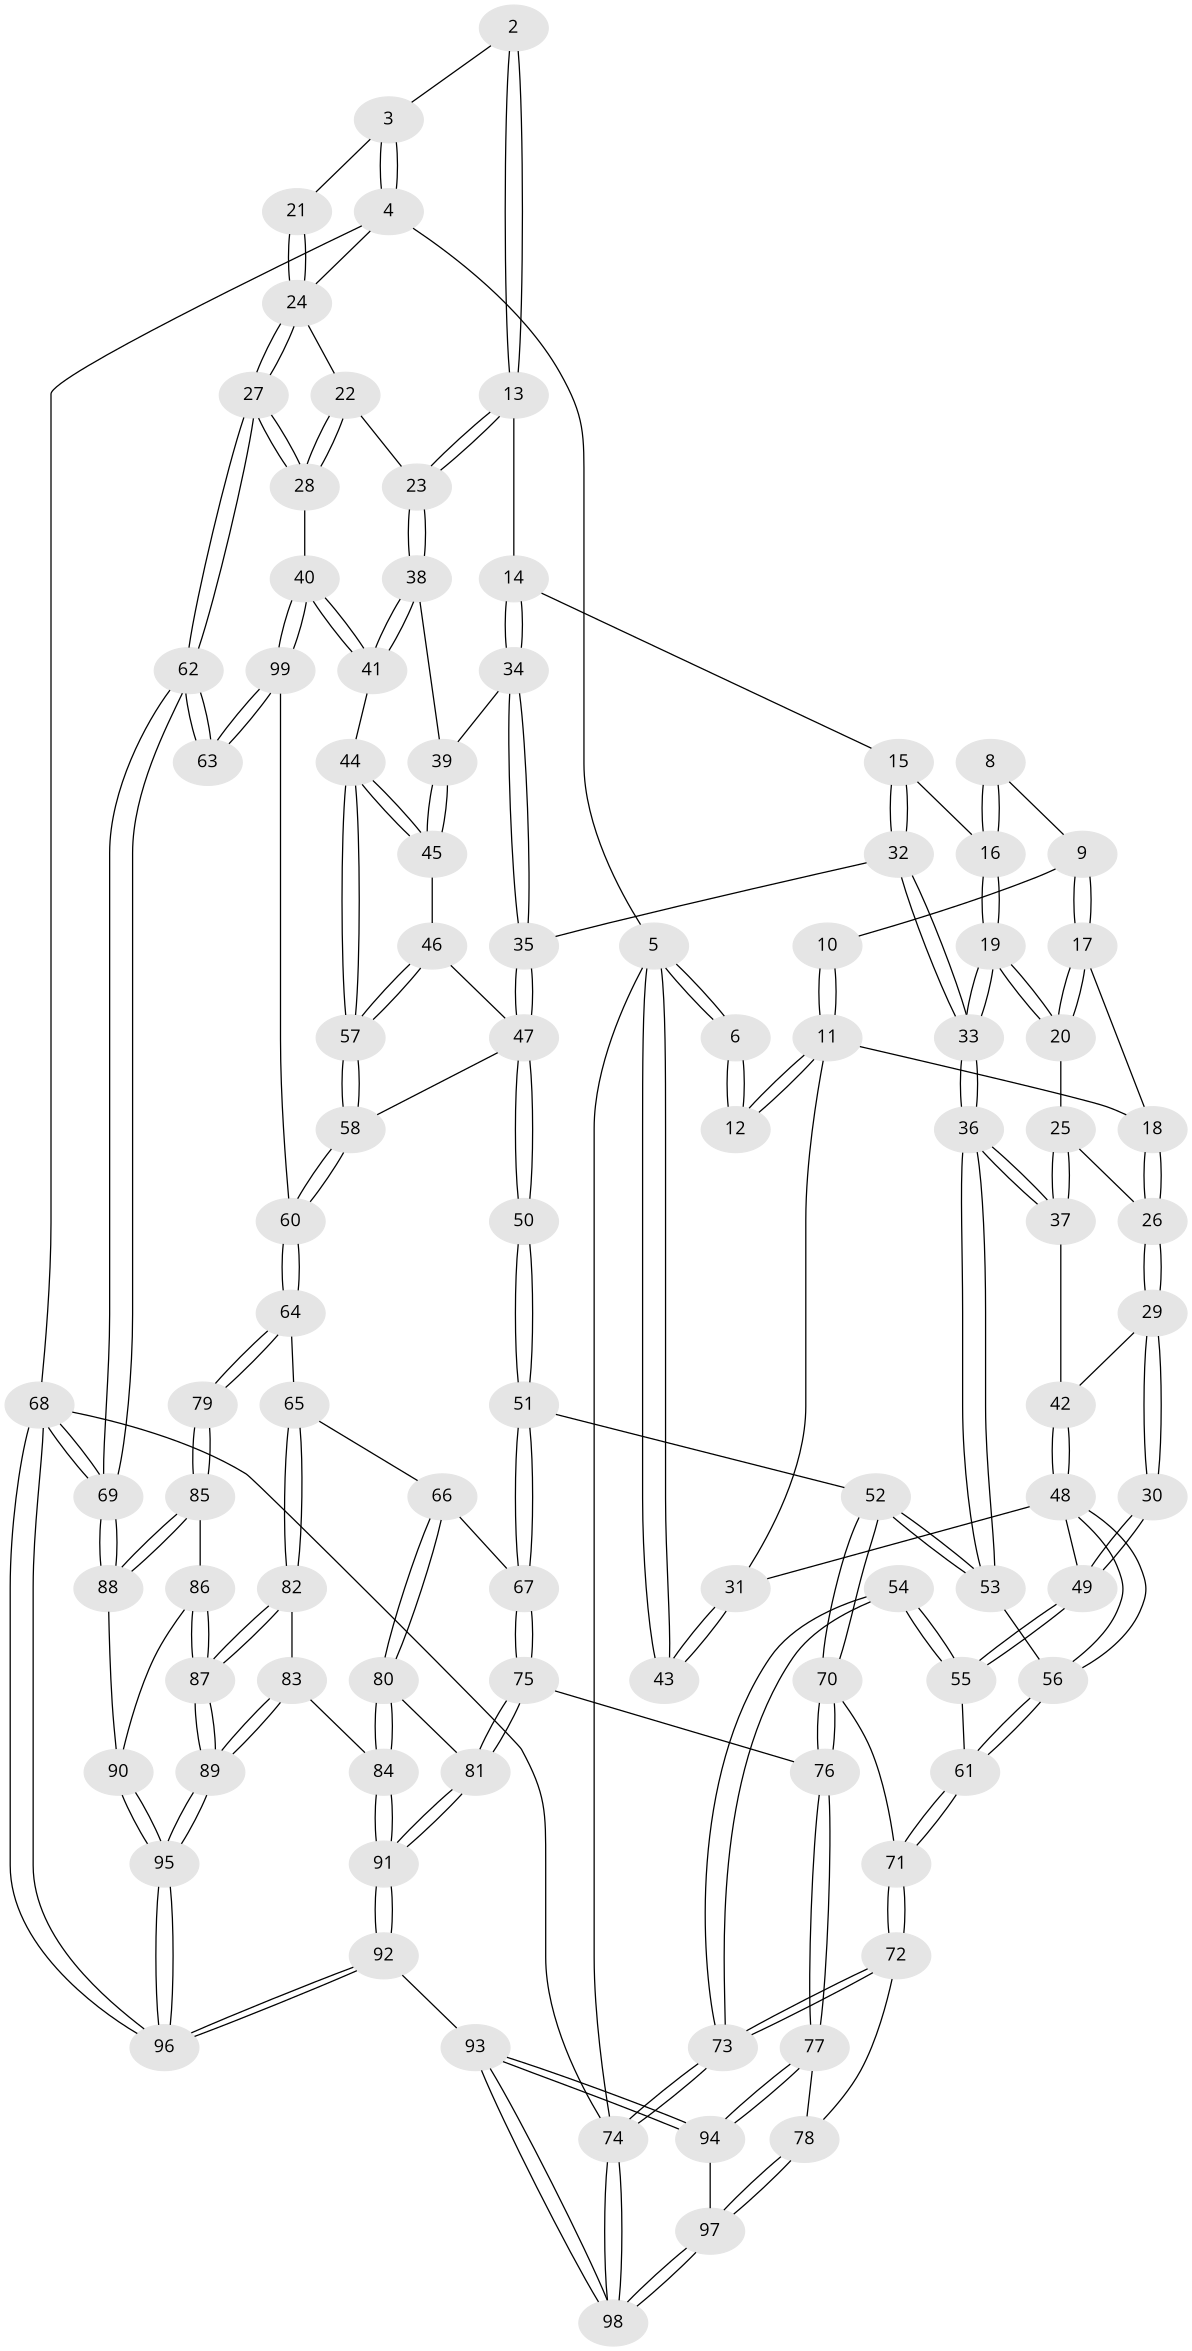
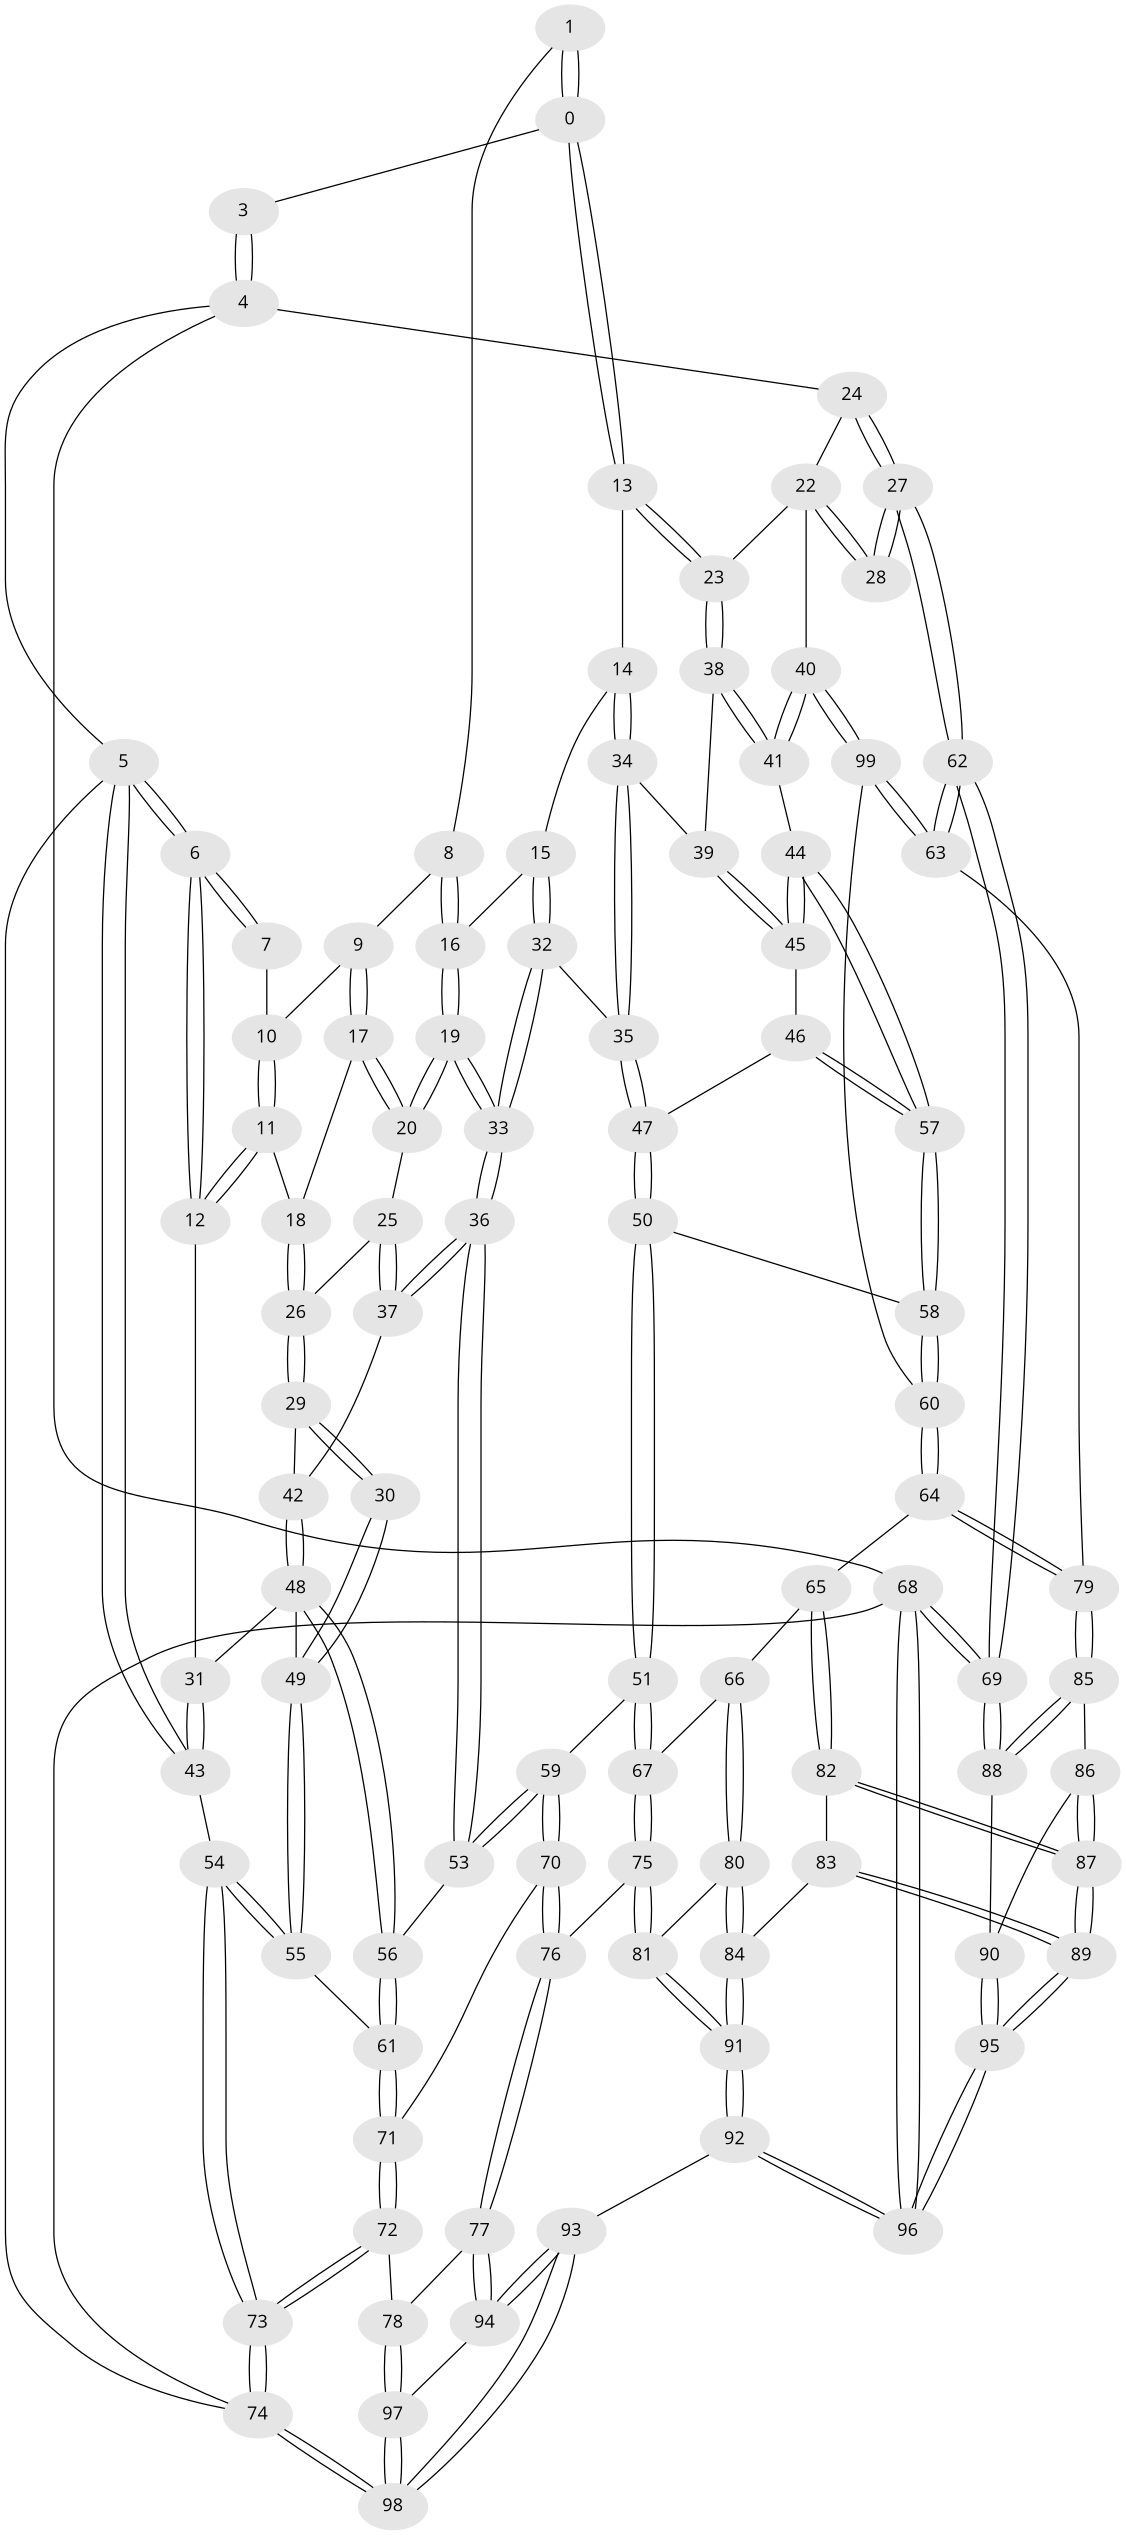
(514, 28) -> (570, 120)
none -> (570, 28)
(297, 212) -> none
(305, 533) -> (806, 579)
none -> (267, 946)
(437, 1084) -> (786, 1267)
none -> (1079, 1195)
(806, 1319) -> (195, 1451)
(876, 1497) -> (551, 1772)
none -> (205, 1818)
